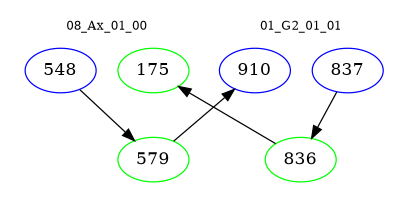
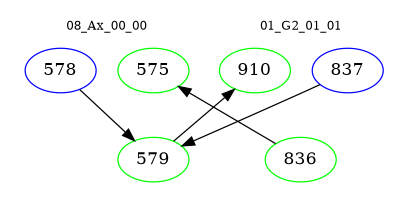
(107, 27) -> (107, 27)
(61, 71) -> (61, 71)
(153, 71) -> (153, 71)
(255, 71) -> (255, 71)
(327, 110) -> (257, 113)
